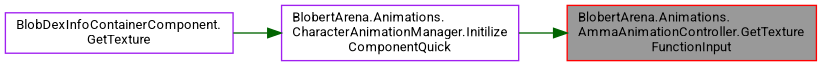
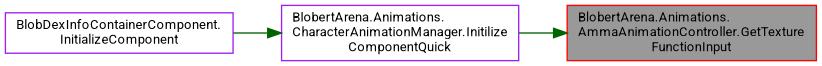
(119, 33) -> (119, 33)
